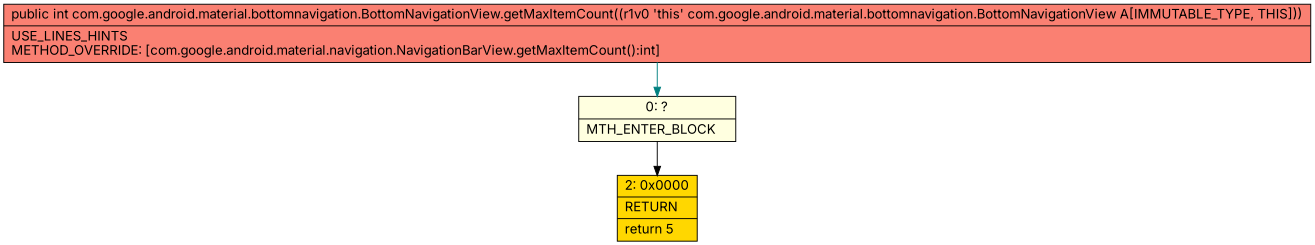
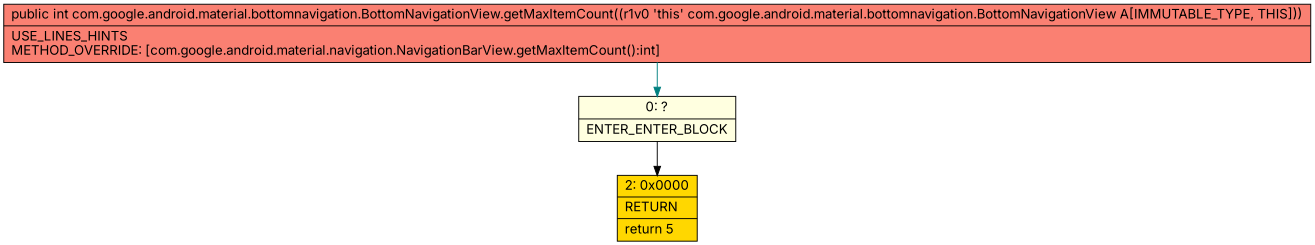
(652, 130) -> (657, 130)
